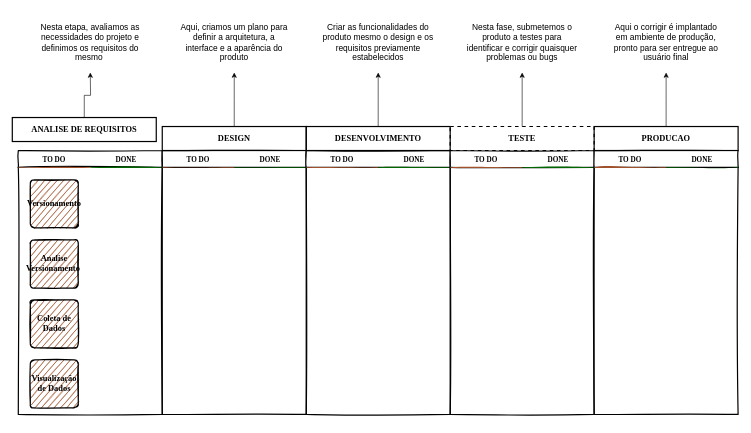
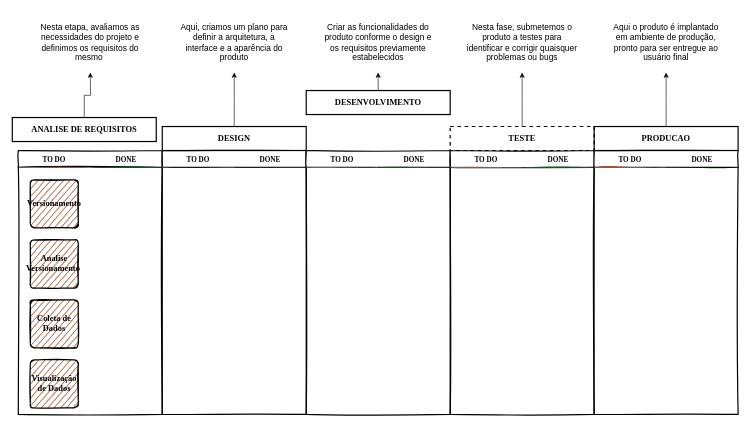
(378, 42) -> (378, 42)
(666, 42) -> (666, 42)
(378, 138) -> (378, 102)
